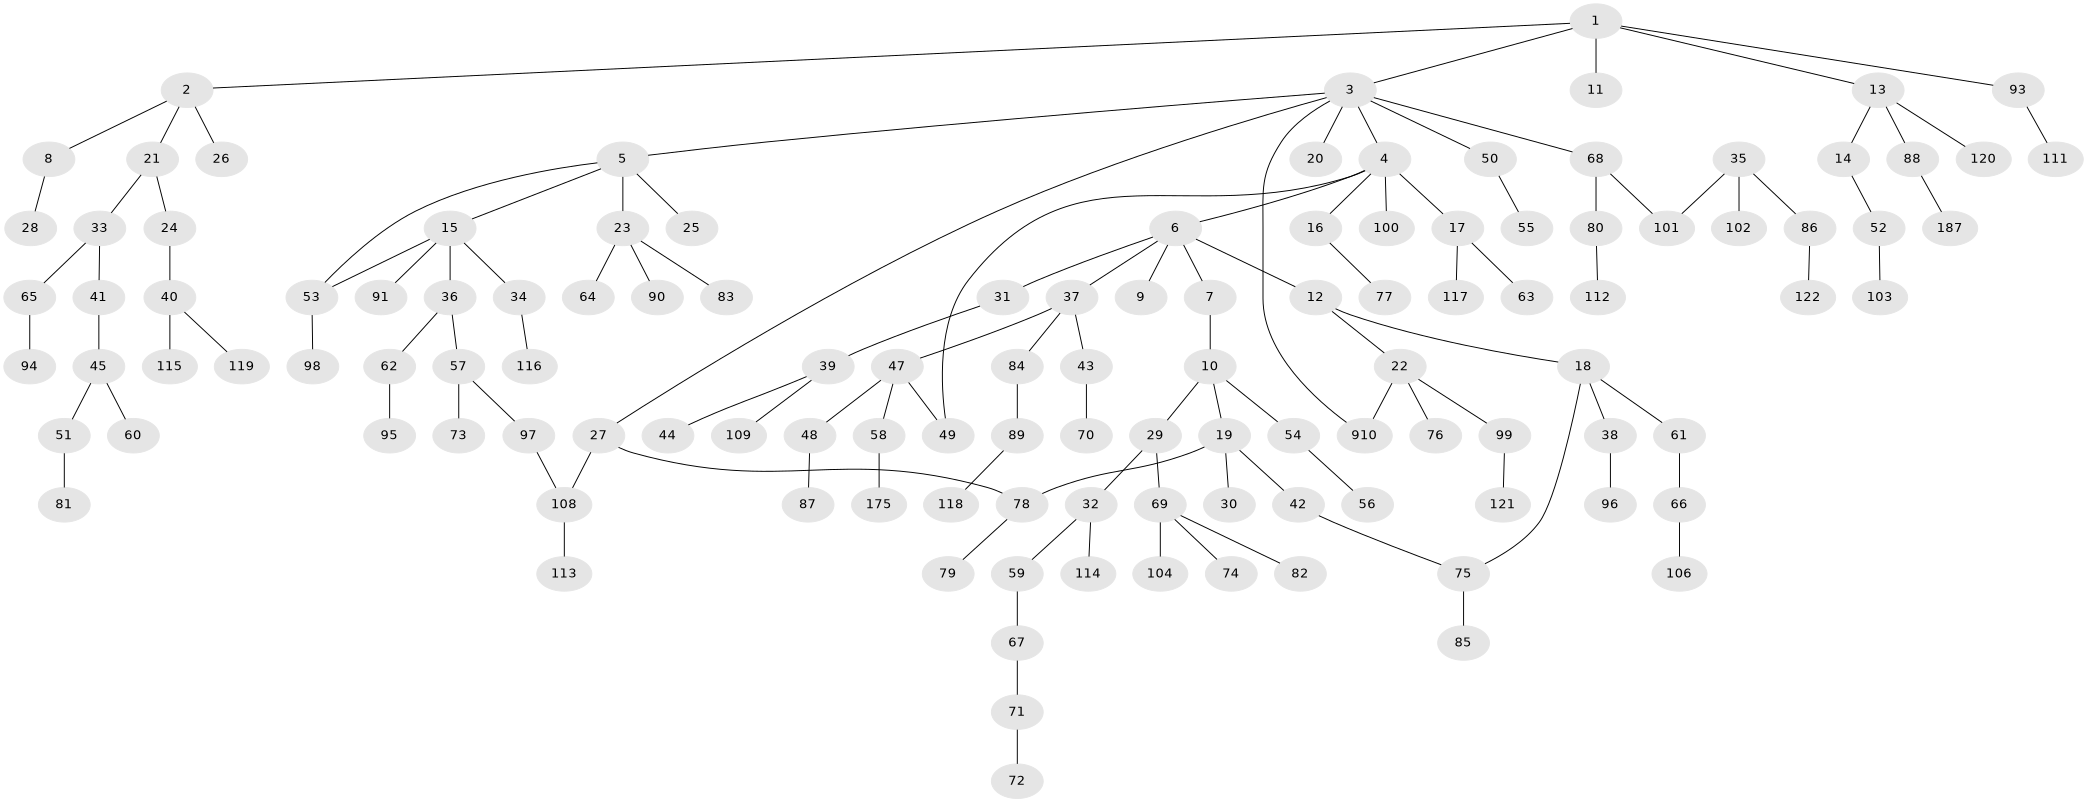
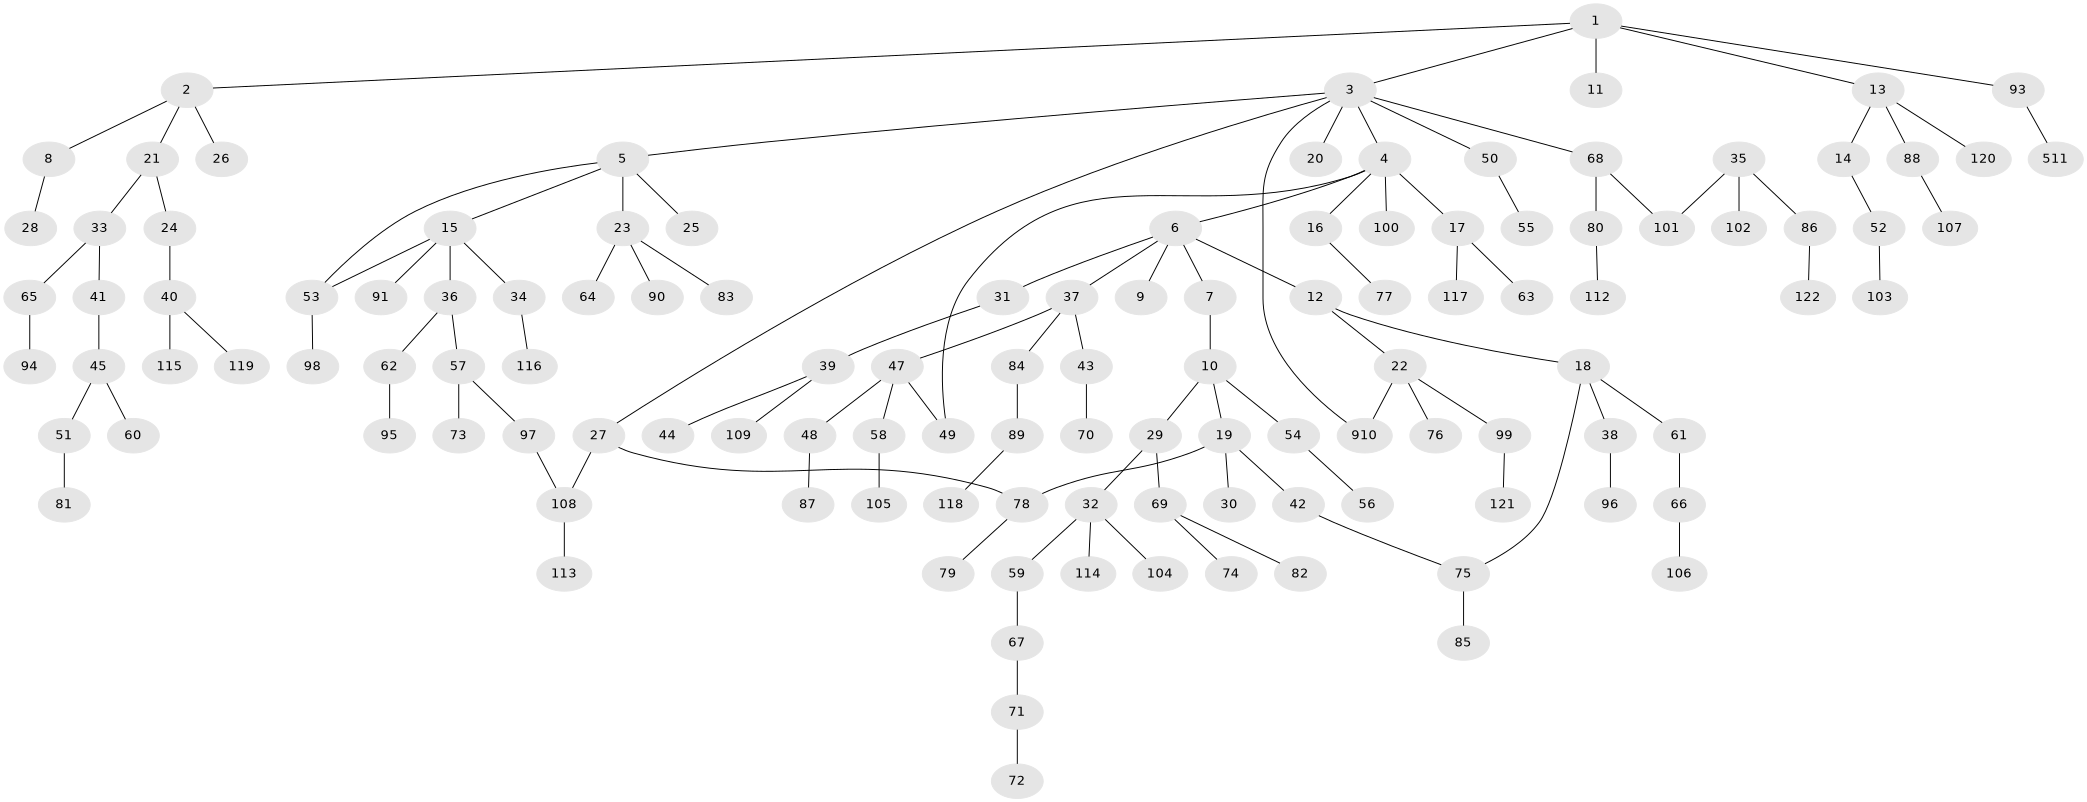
(2056, 159) -> (2056, 159)
(1950, 228) -> (1950, 228)
(879, 505) -> (879, 505)
(1160, 539) -> (1126, 539)
